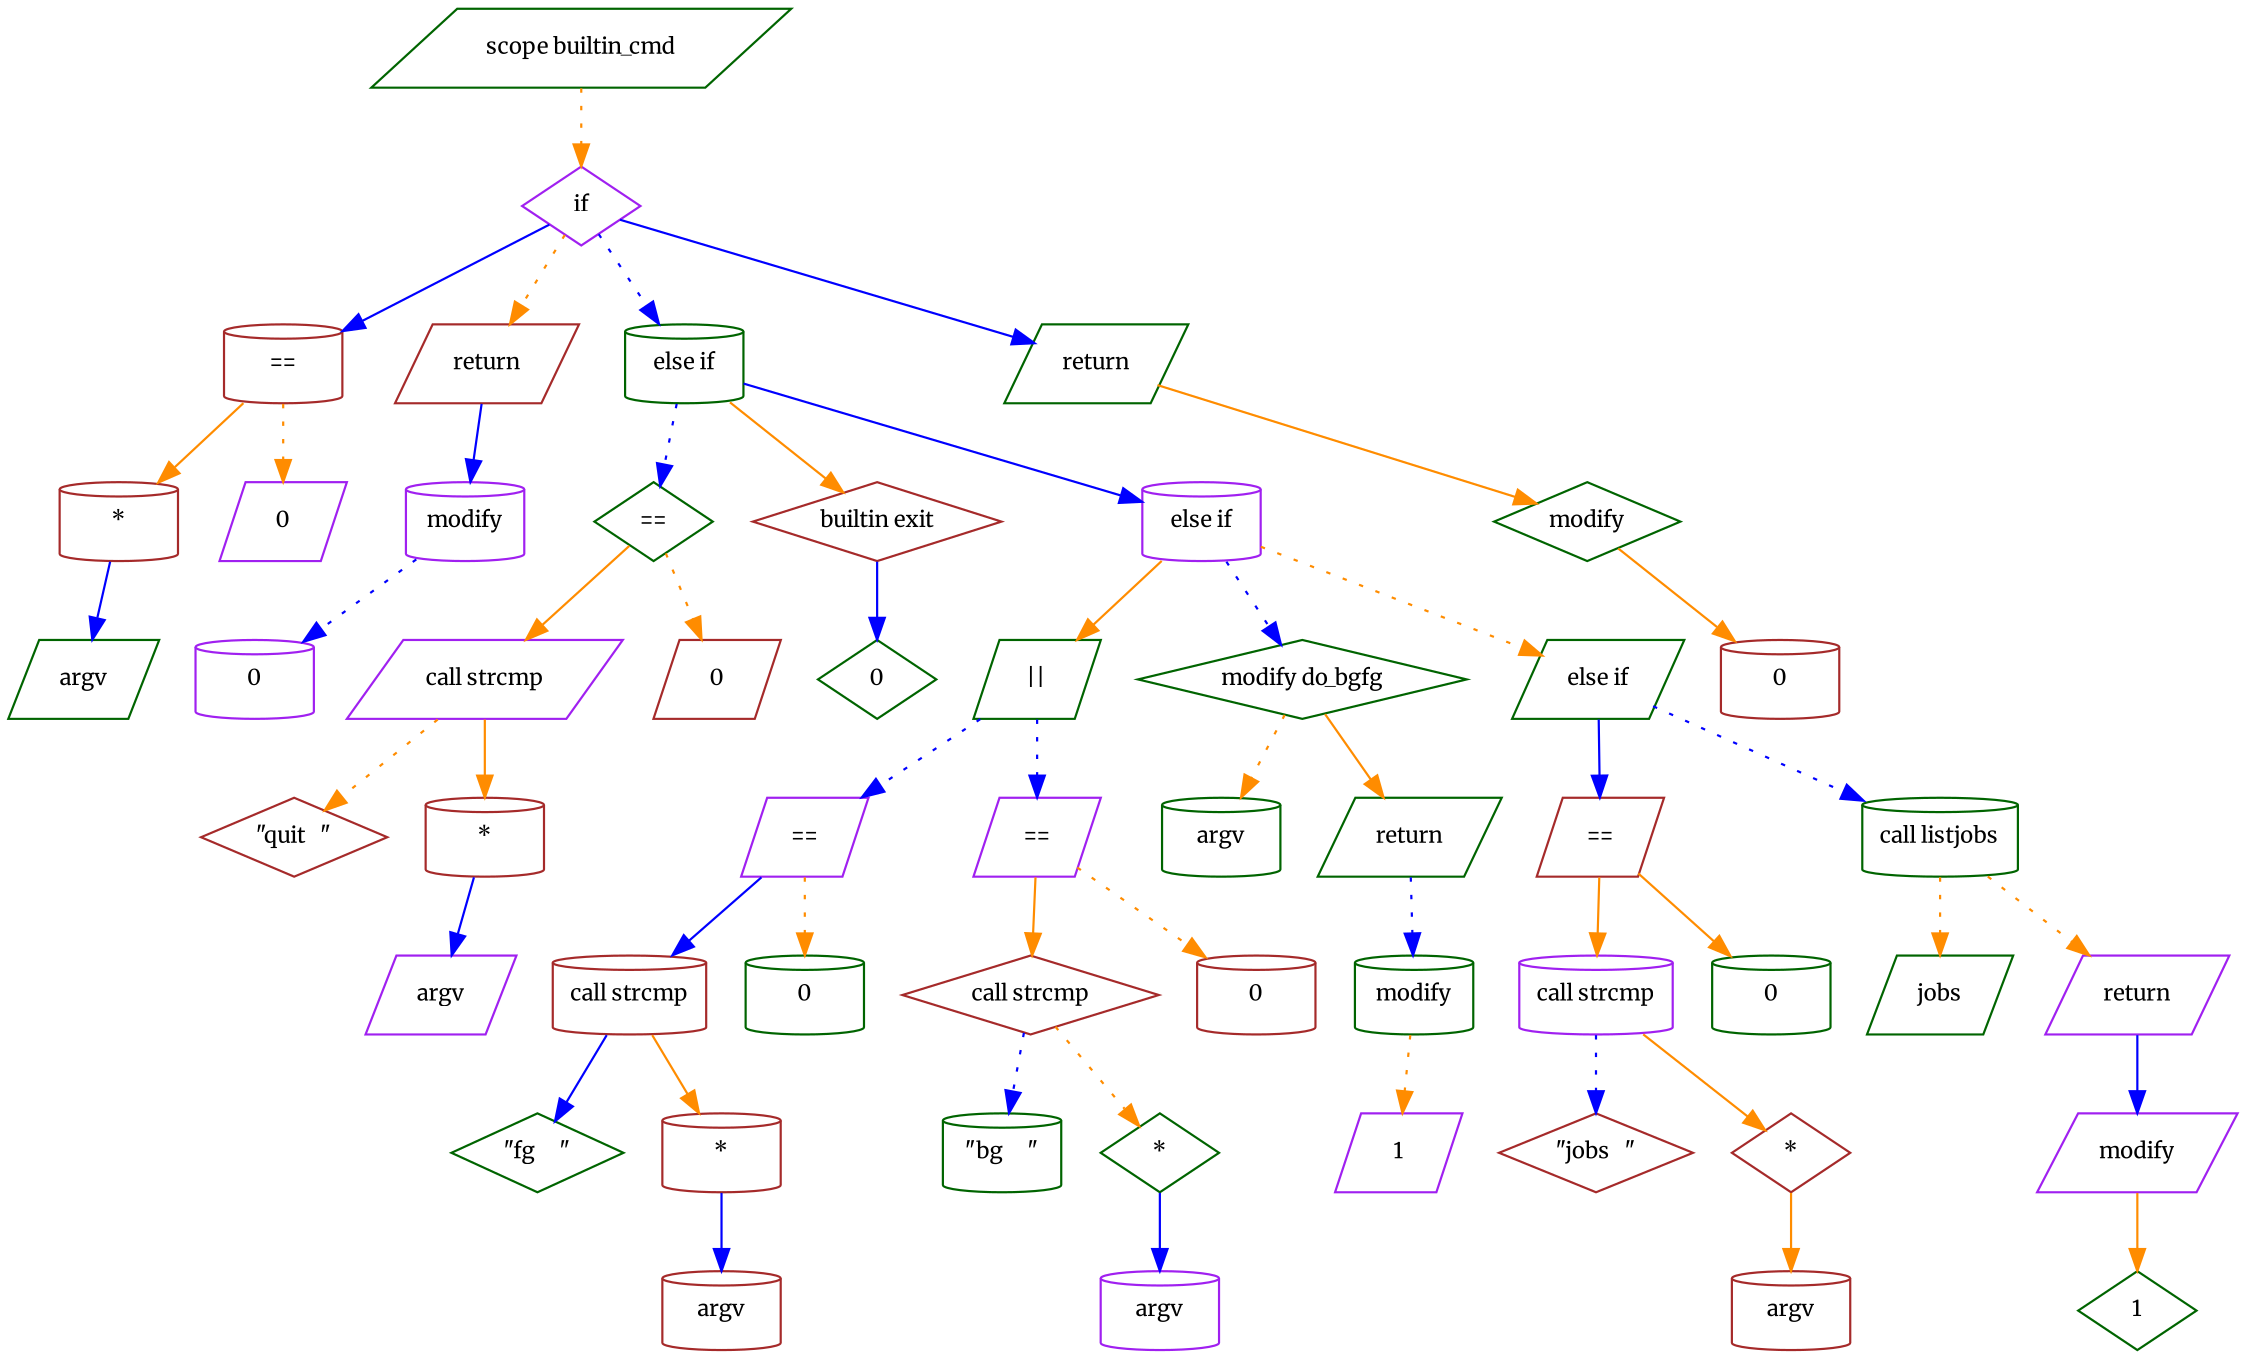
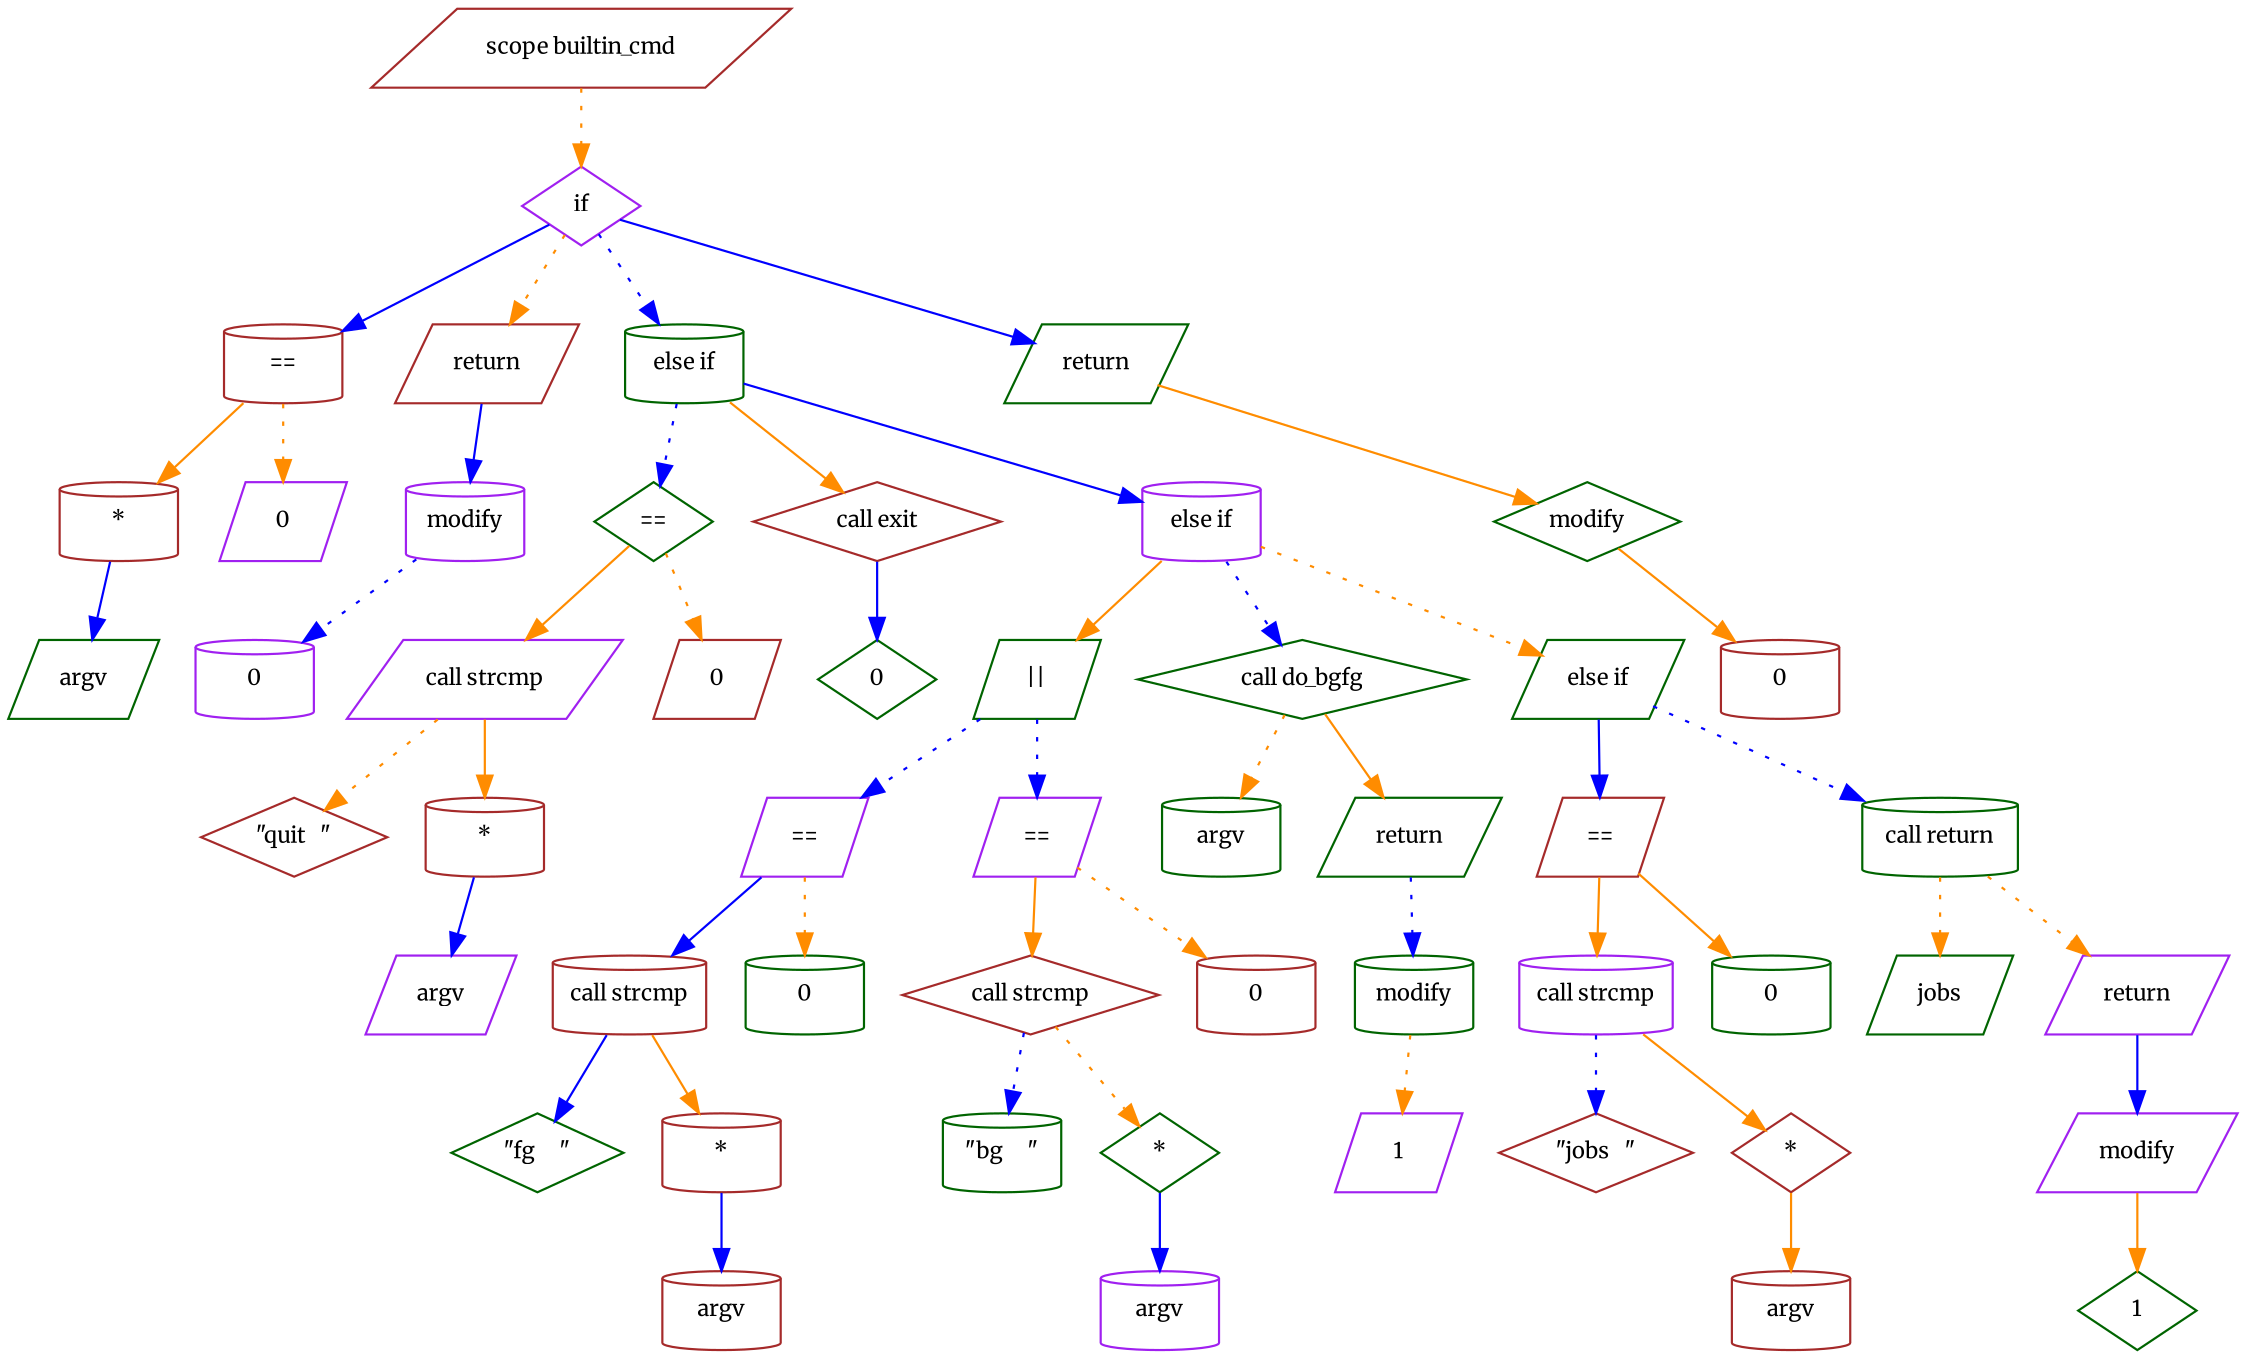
(581, 48) -> (581, 48)
(877, 522) -> (877, 522)
(1302, 679) -> (1302, 679)
(1940, 837) -> (1940, 837)
